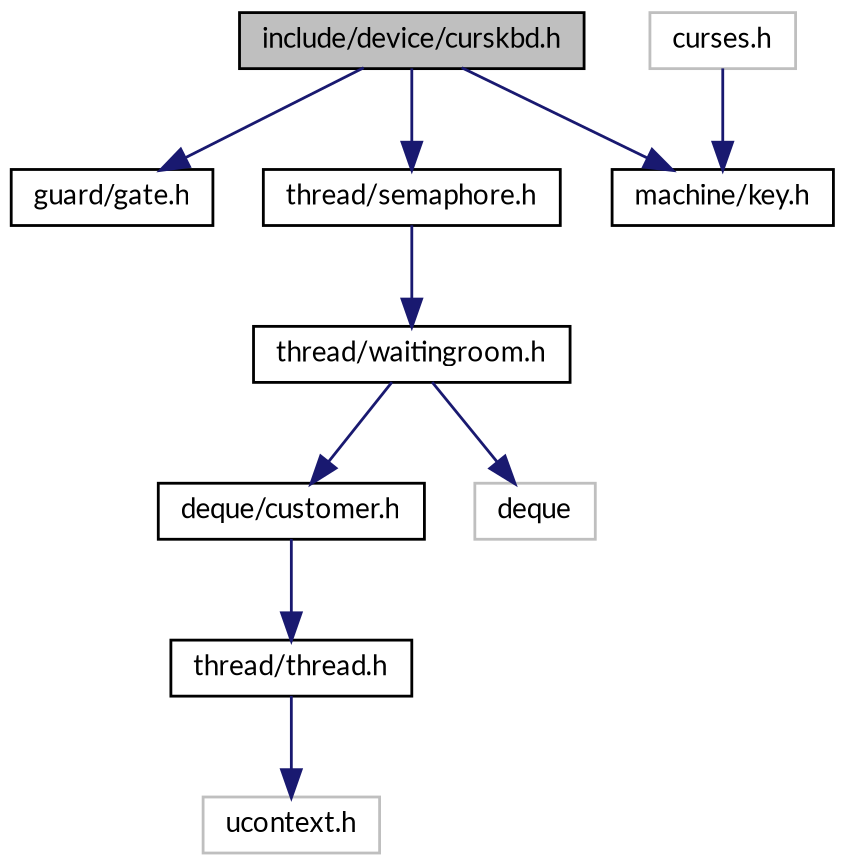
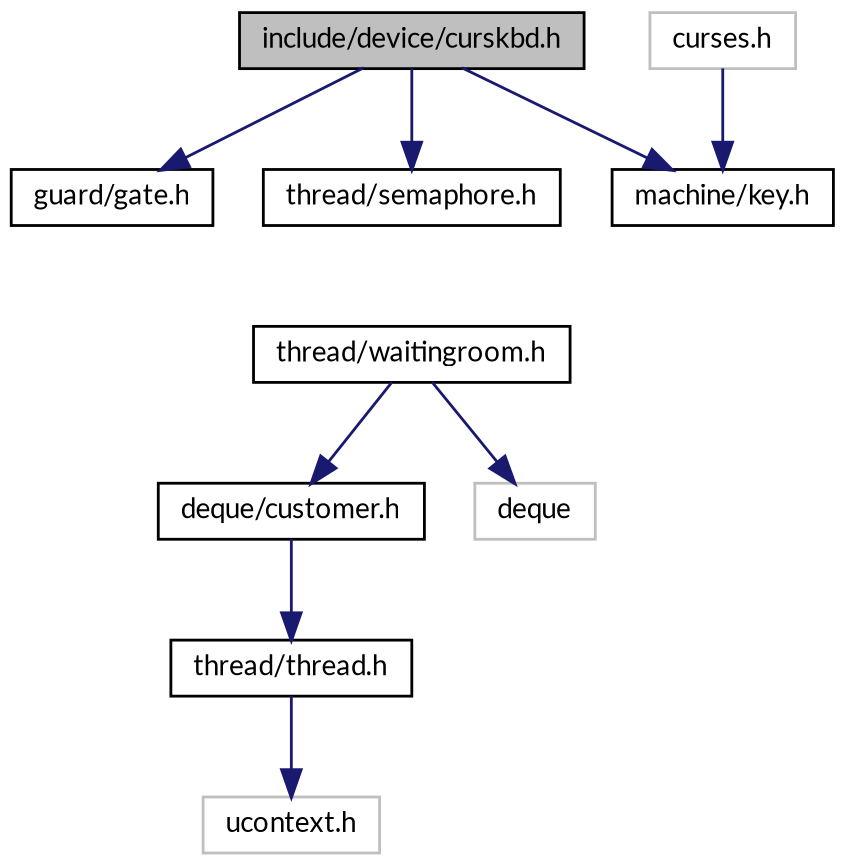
(412, 262) -> none
